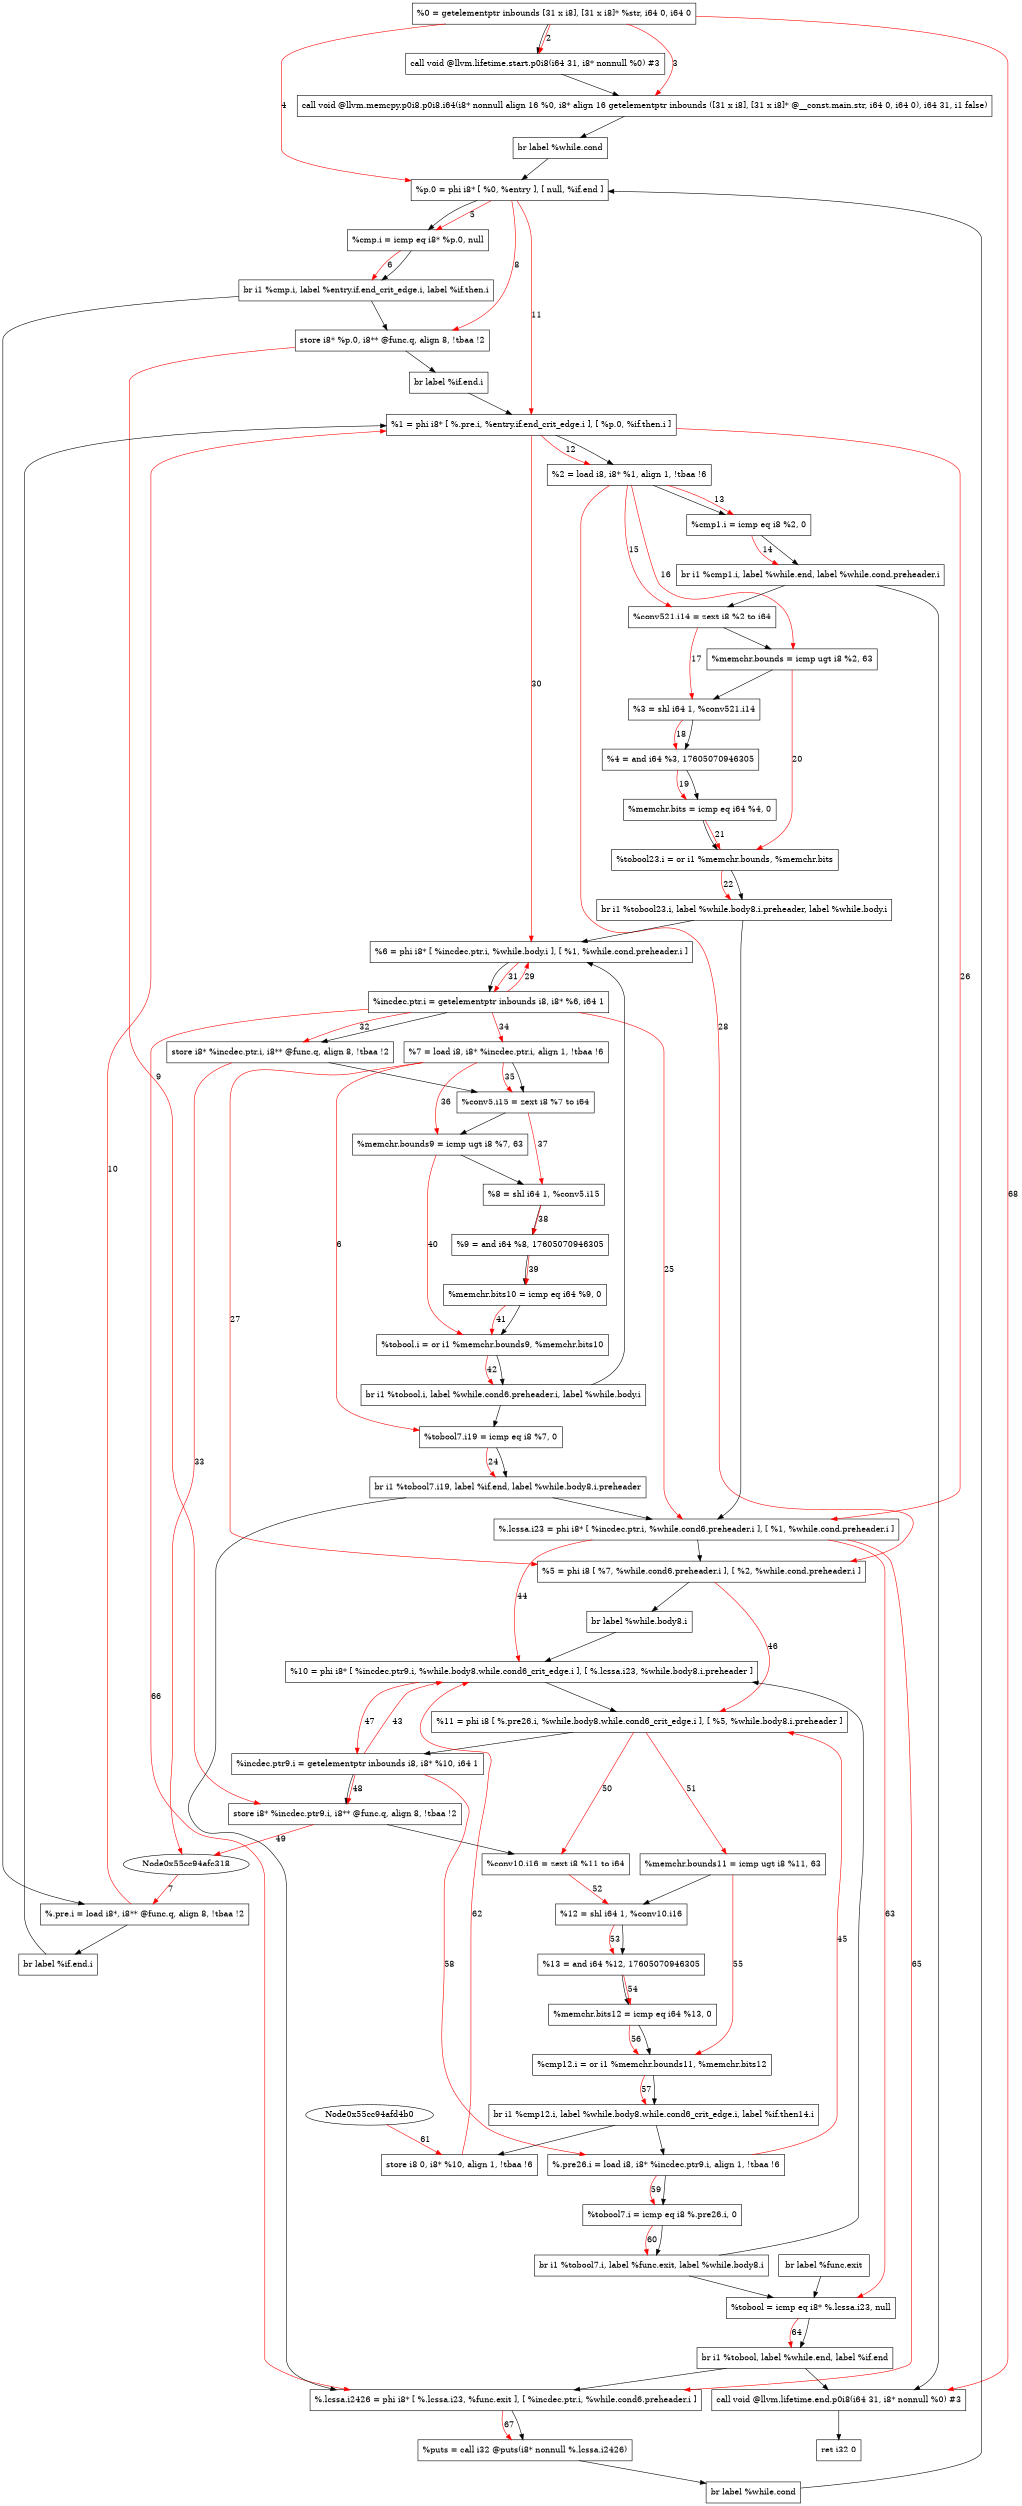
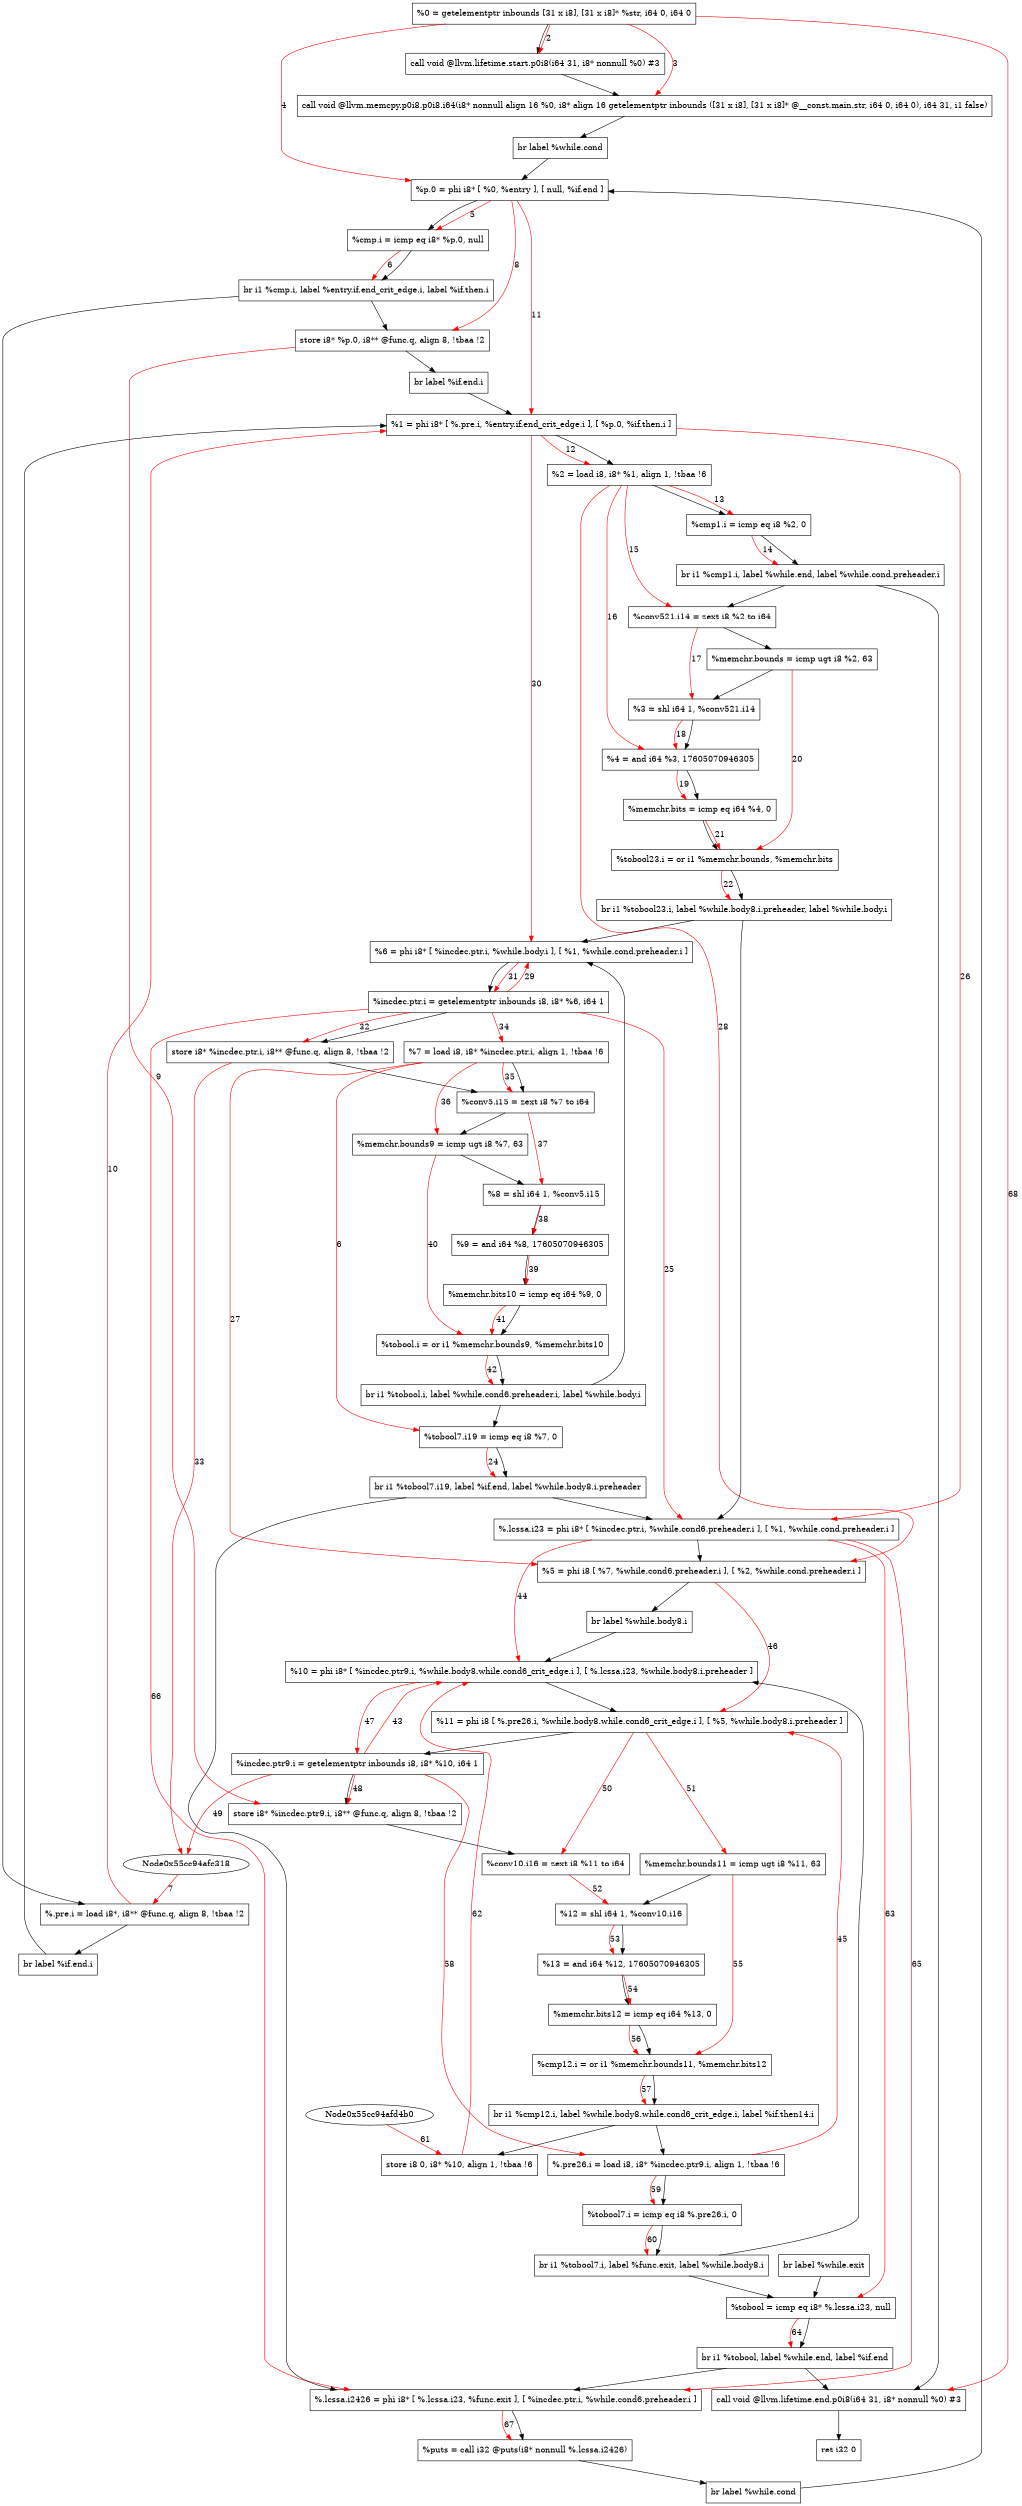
(689, 598) -> (607, 622)
(267, 1839) -> (219, 1799)
(824, 2266) -> (824, 2266)
